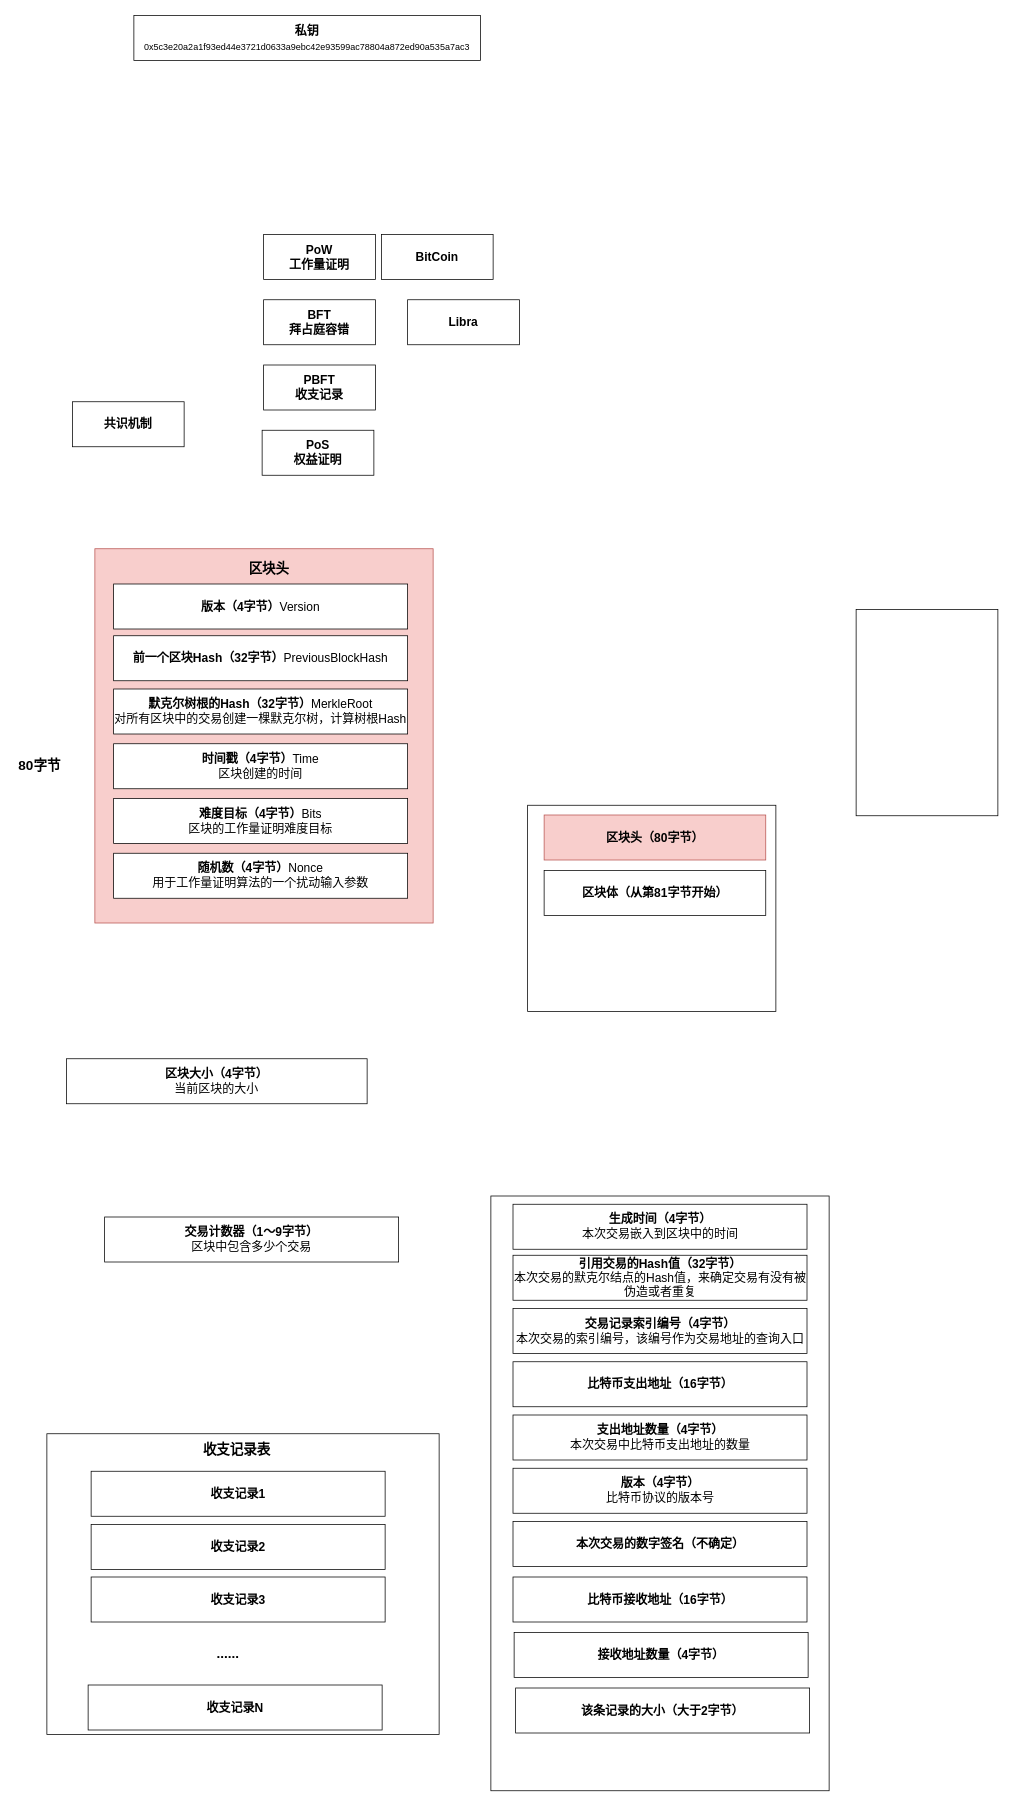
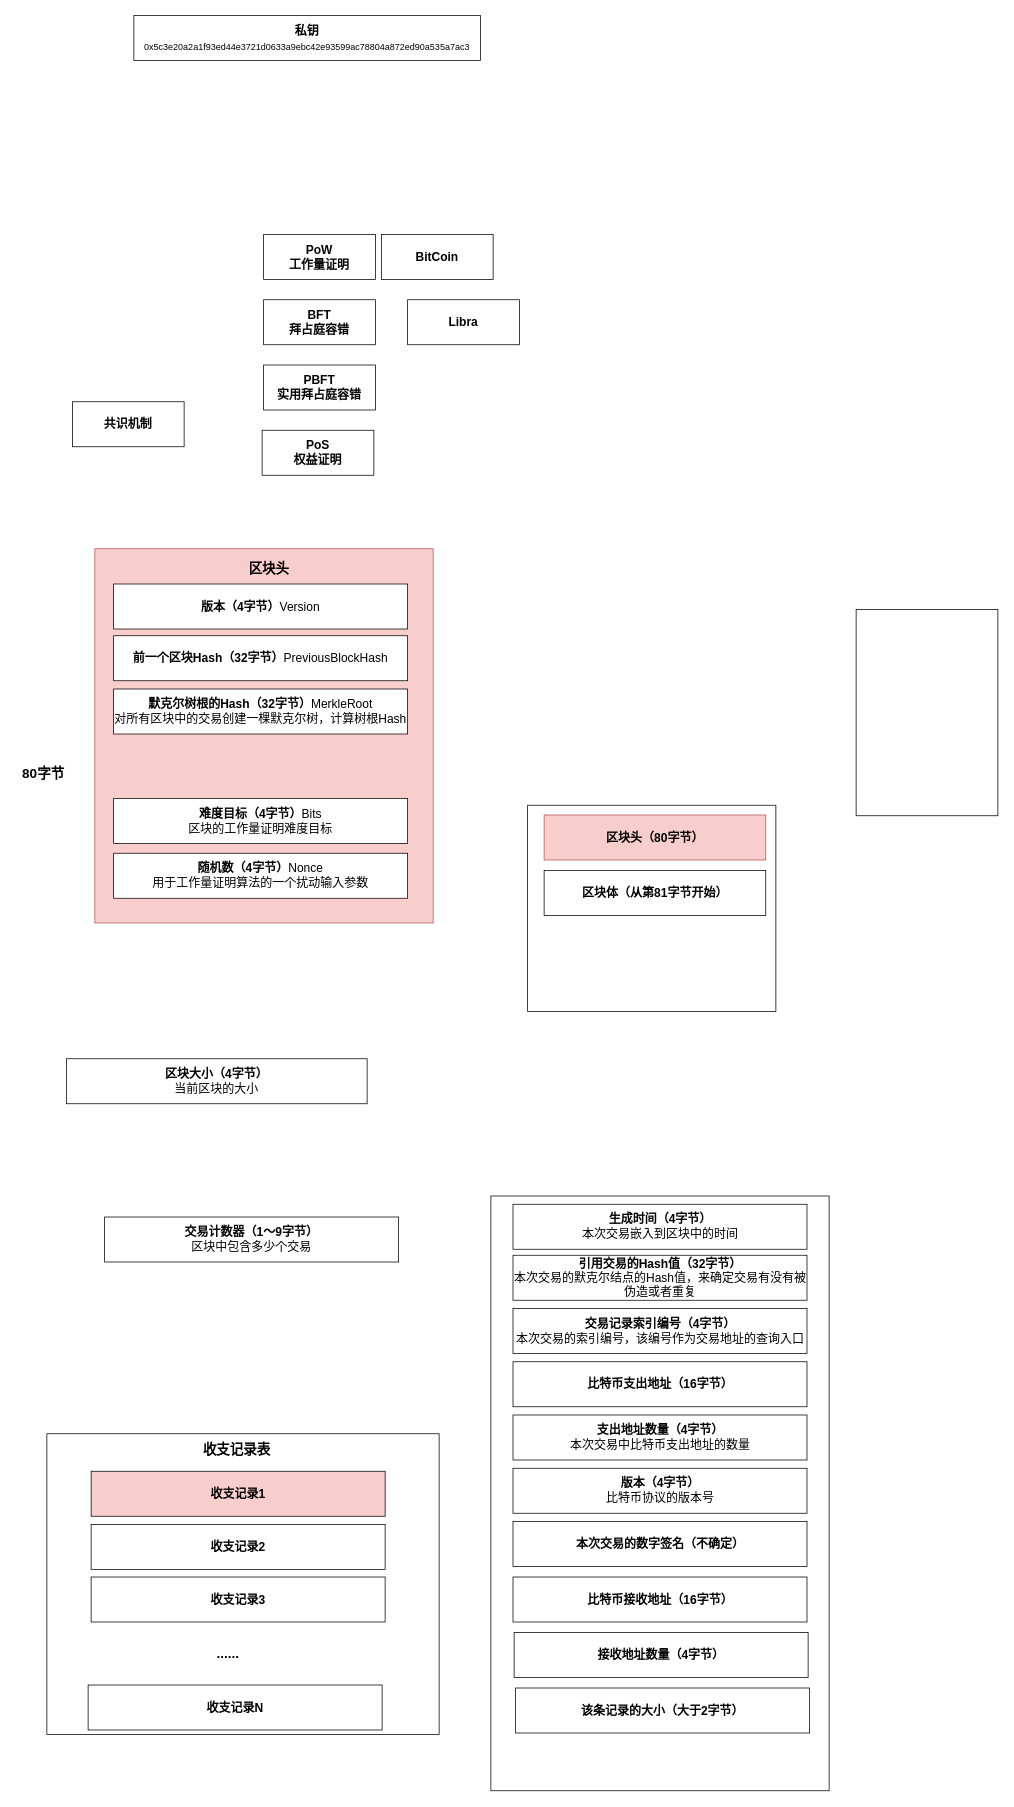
(320, 387) -> (320, 387)
(39, 766) -> (43, 774)
(261, 766) -> none
(238, 1494) -> (238, 1494)
